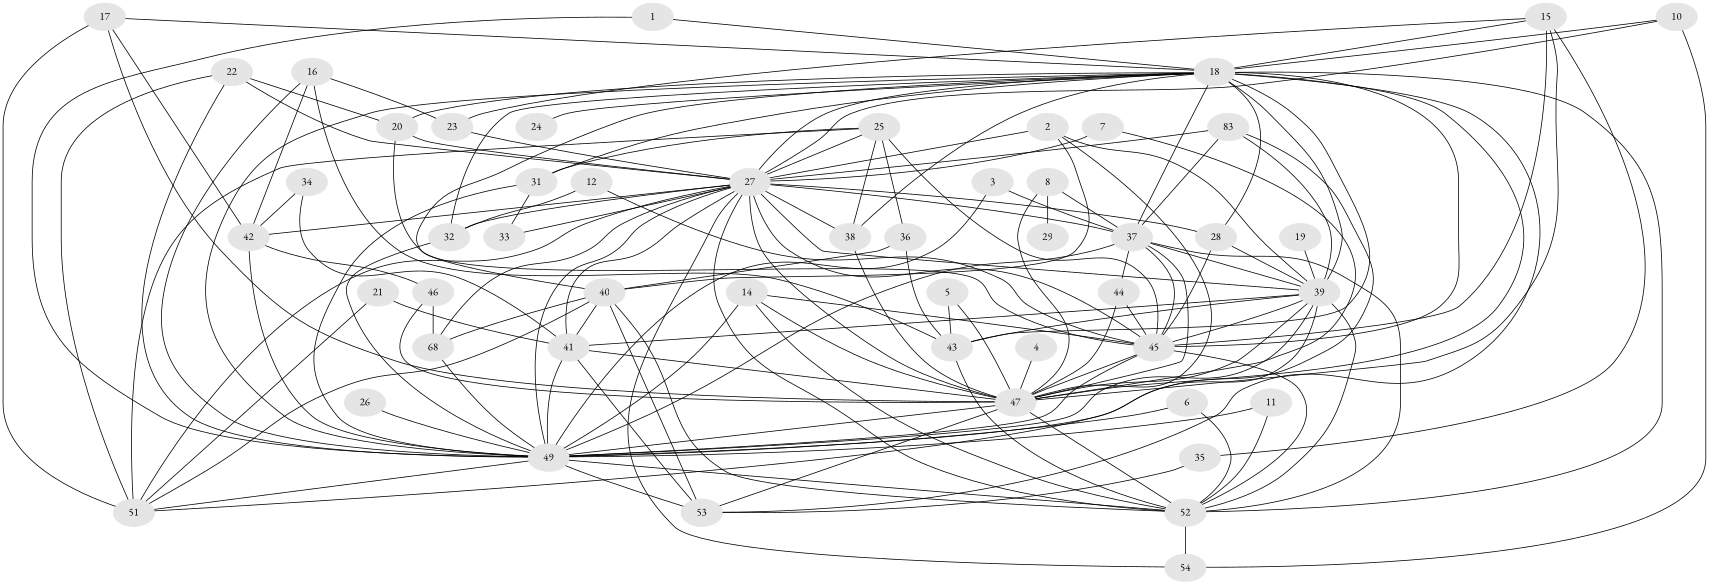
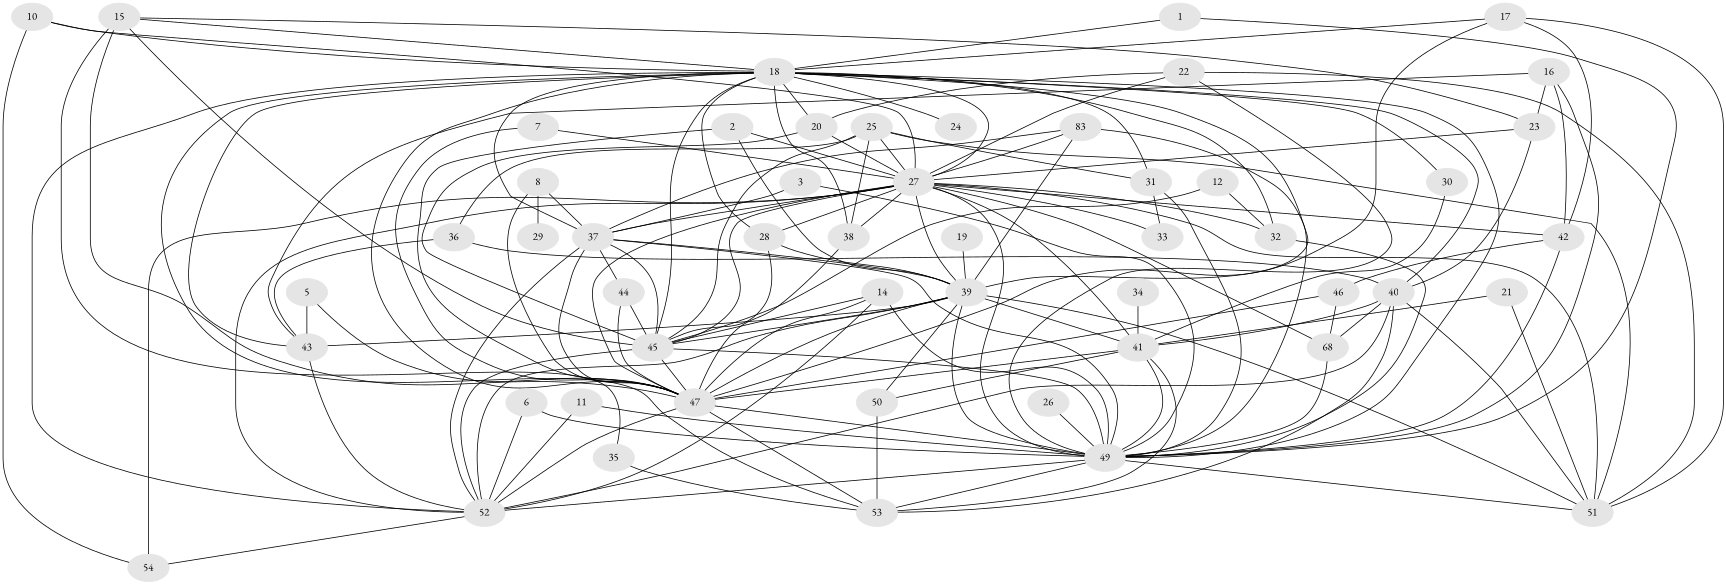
none -> (1447, 182)
(278, 210) -> none
(826, 276) -> (1485, 238)
(1036, 347) -> none
none -> (877, 403)
